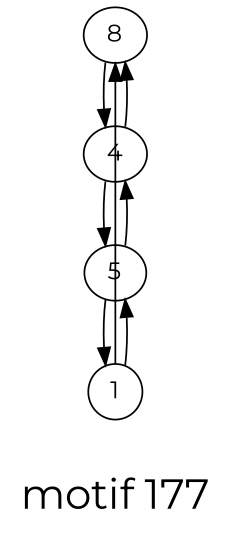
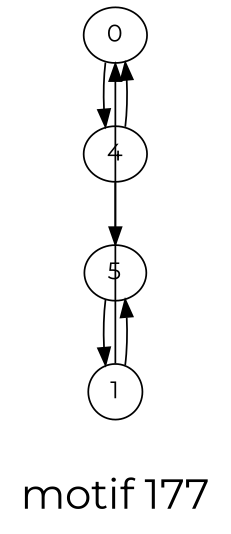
(115, 35) -> (115, 35)
(127, 222) -> none
